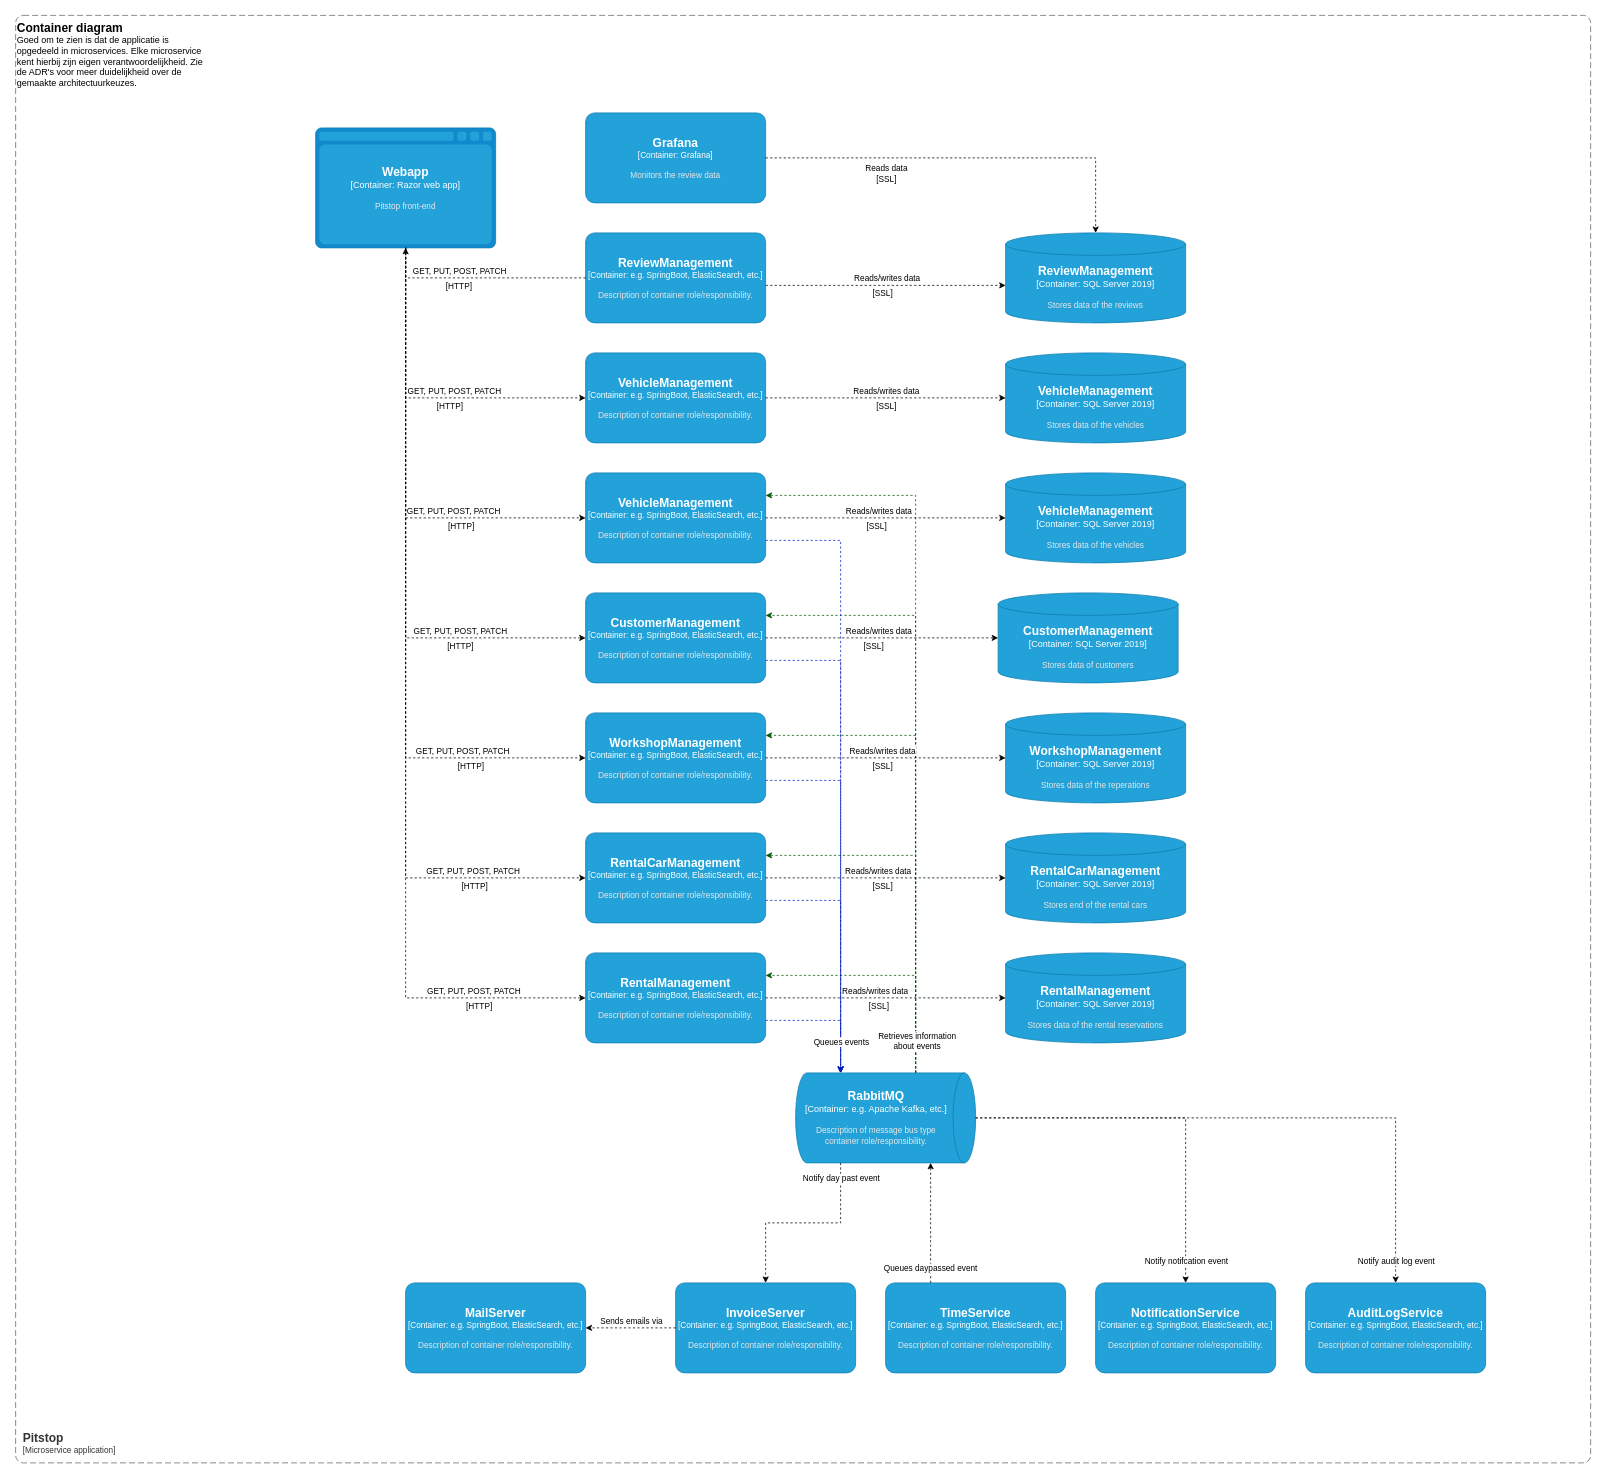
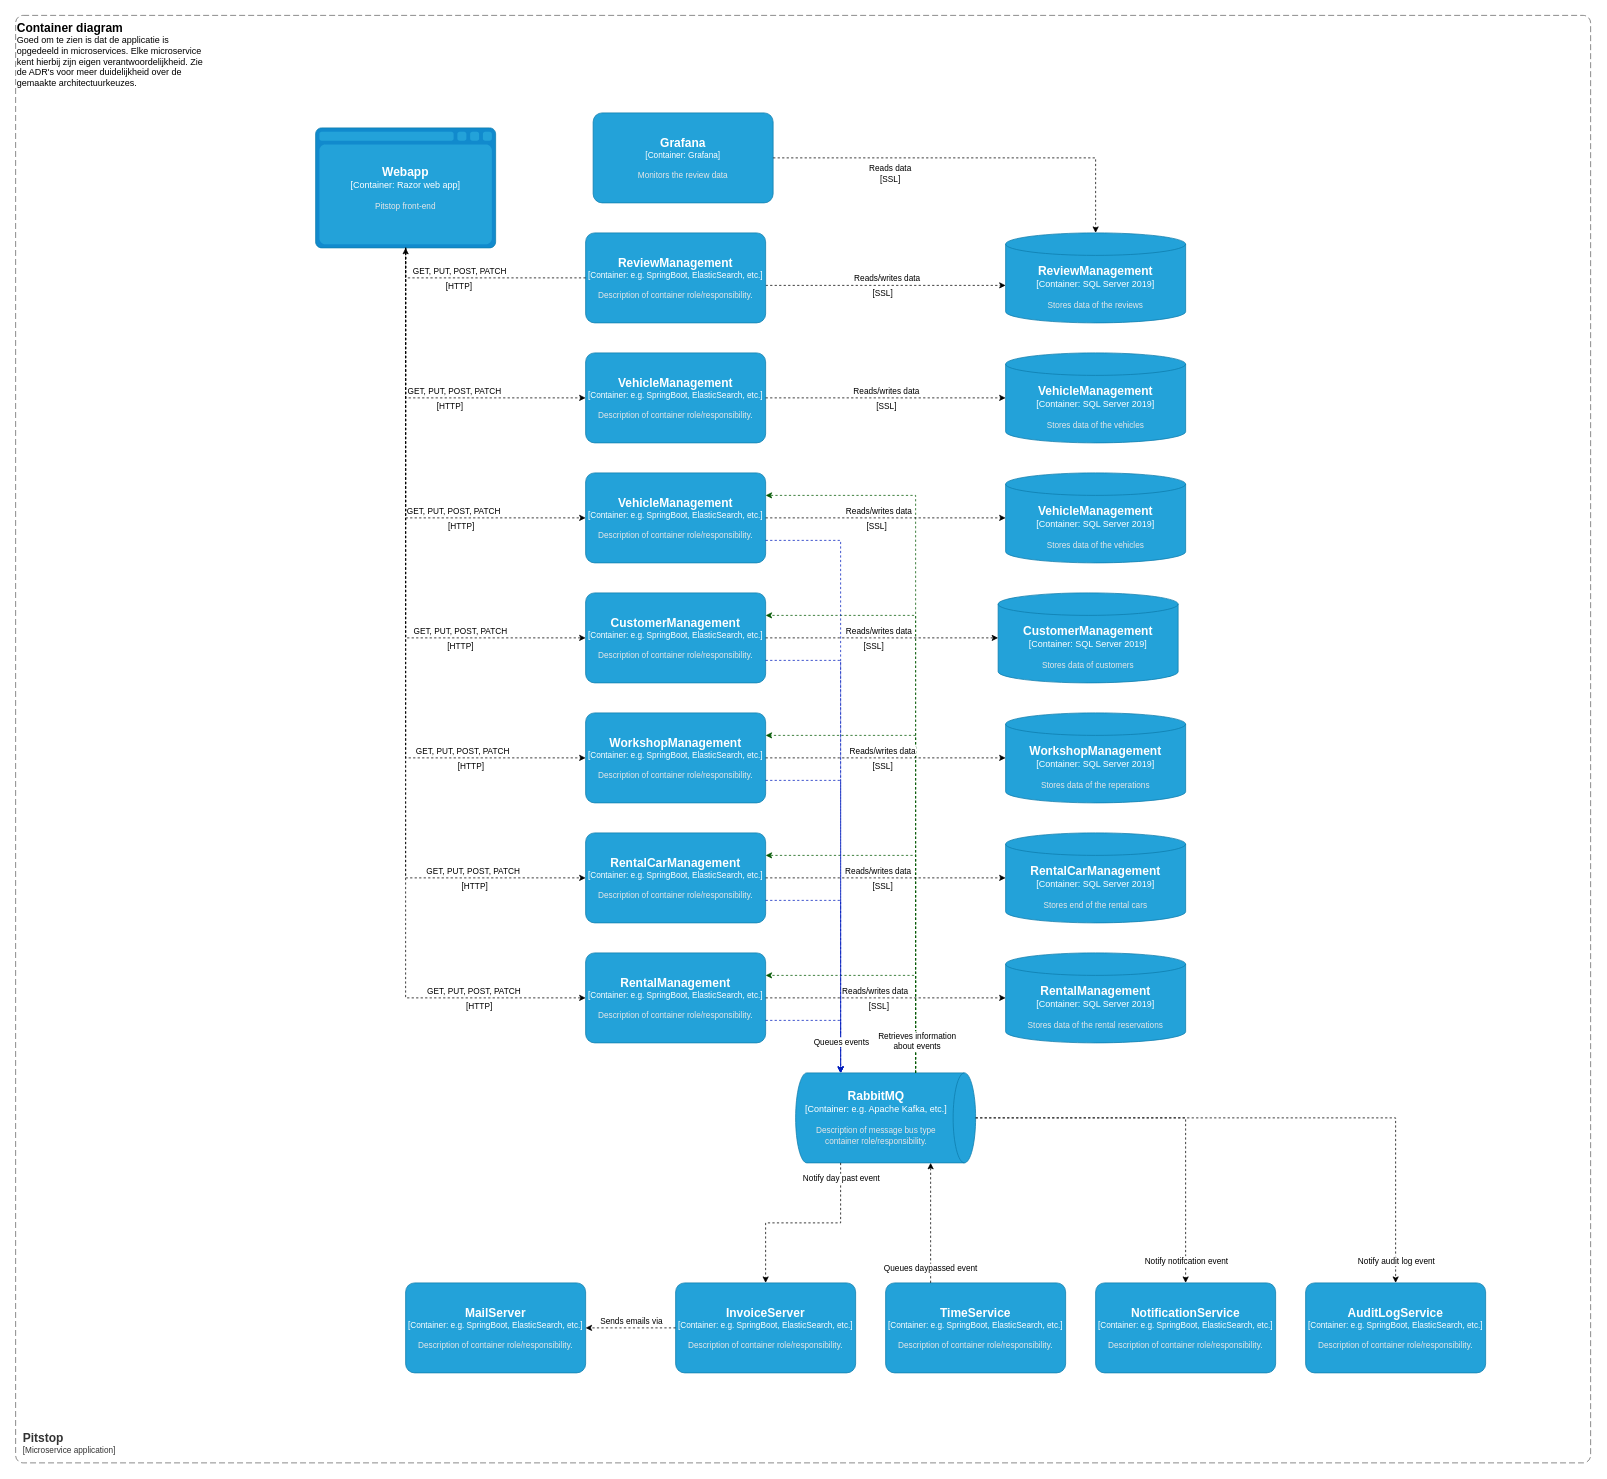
(675, 158) -> (683, 158)
